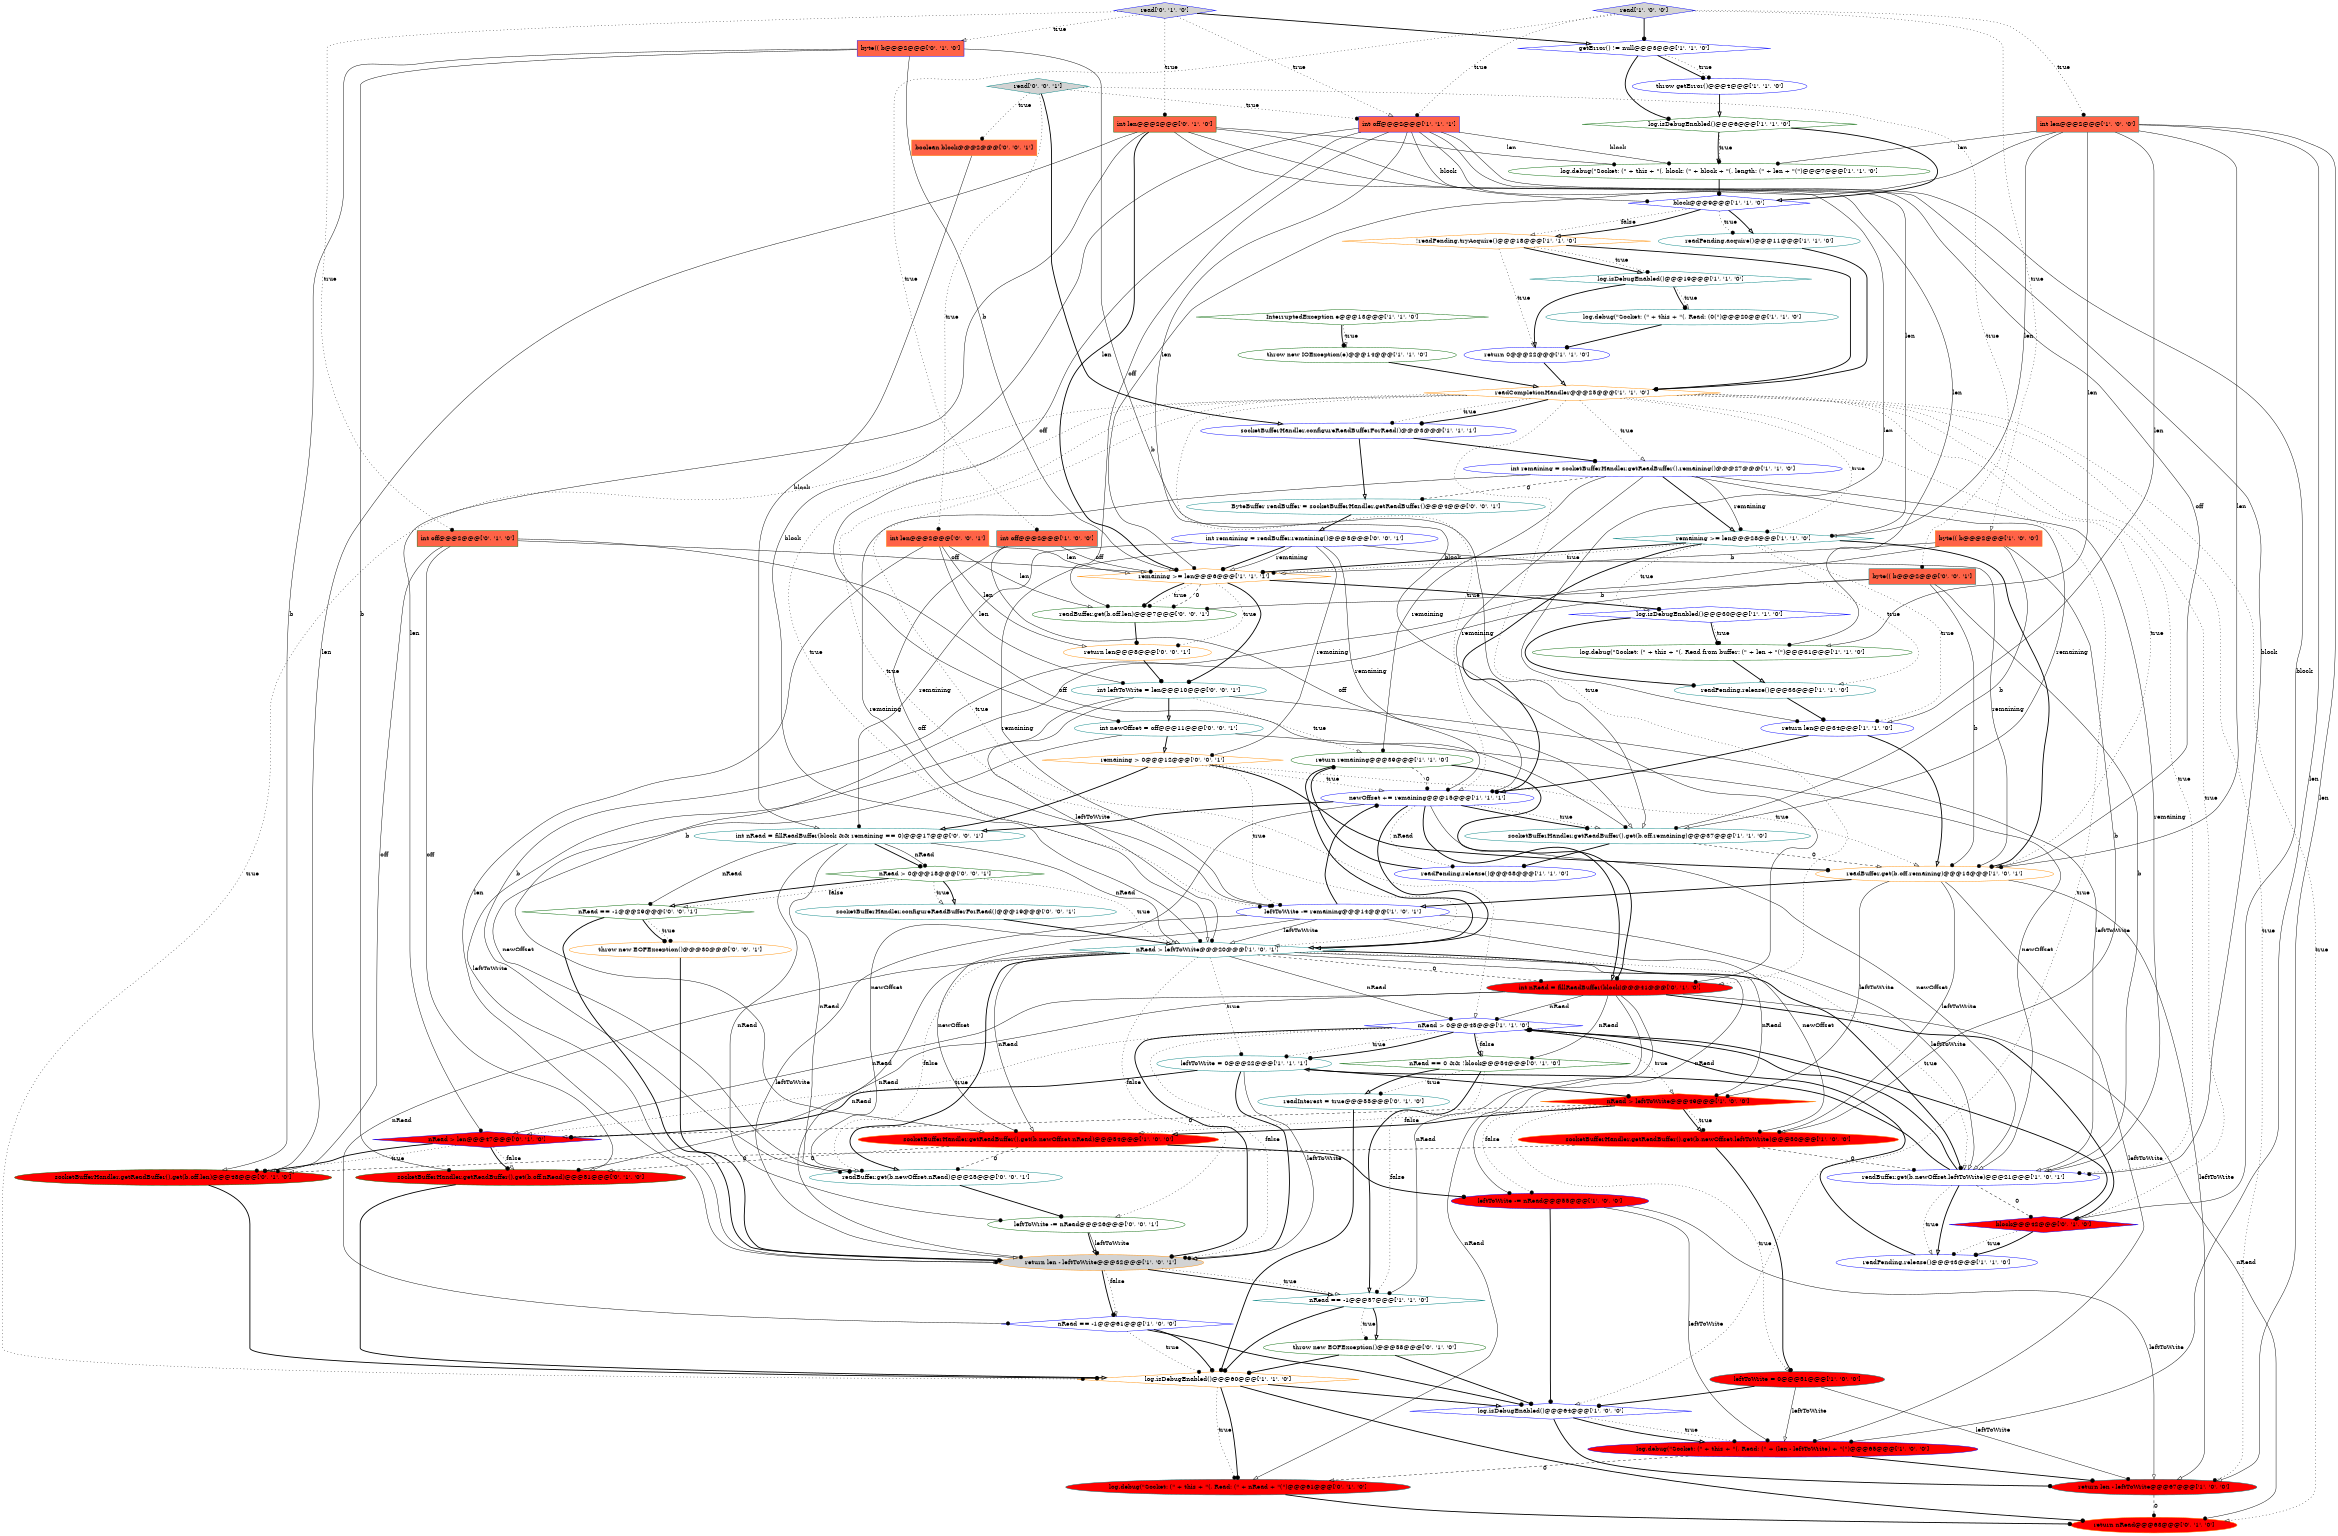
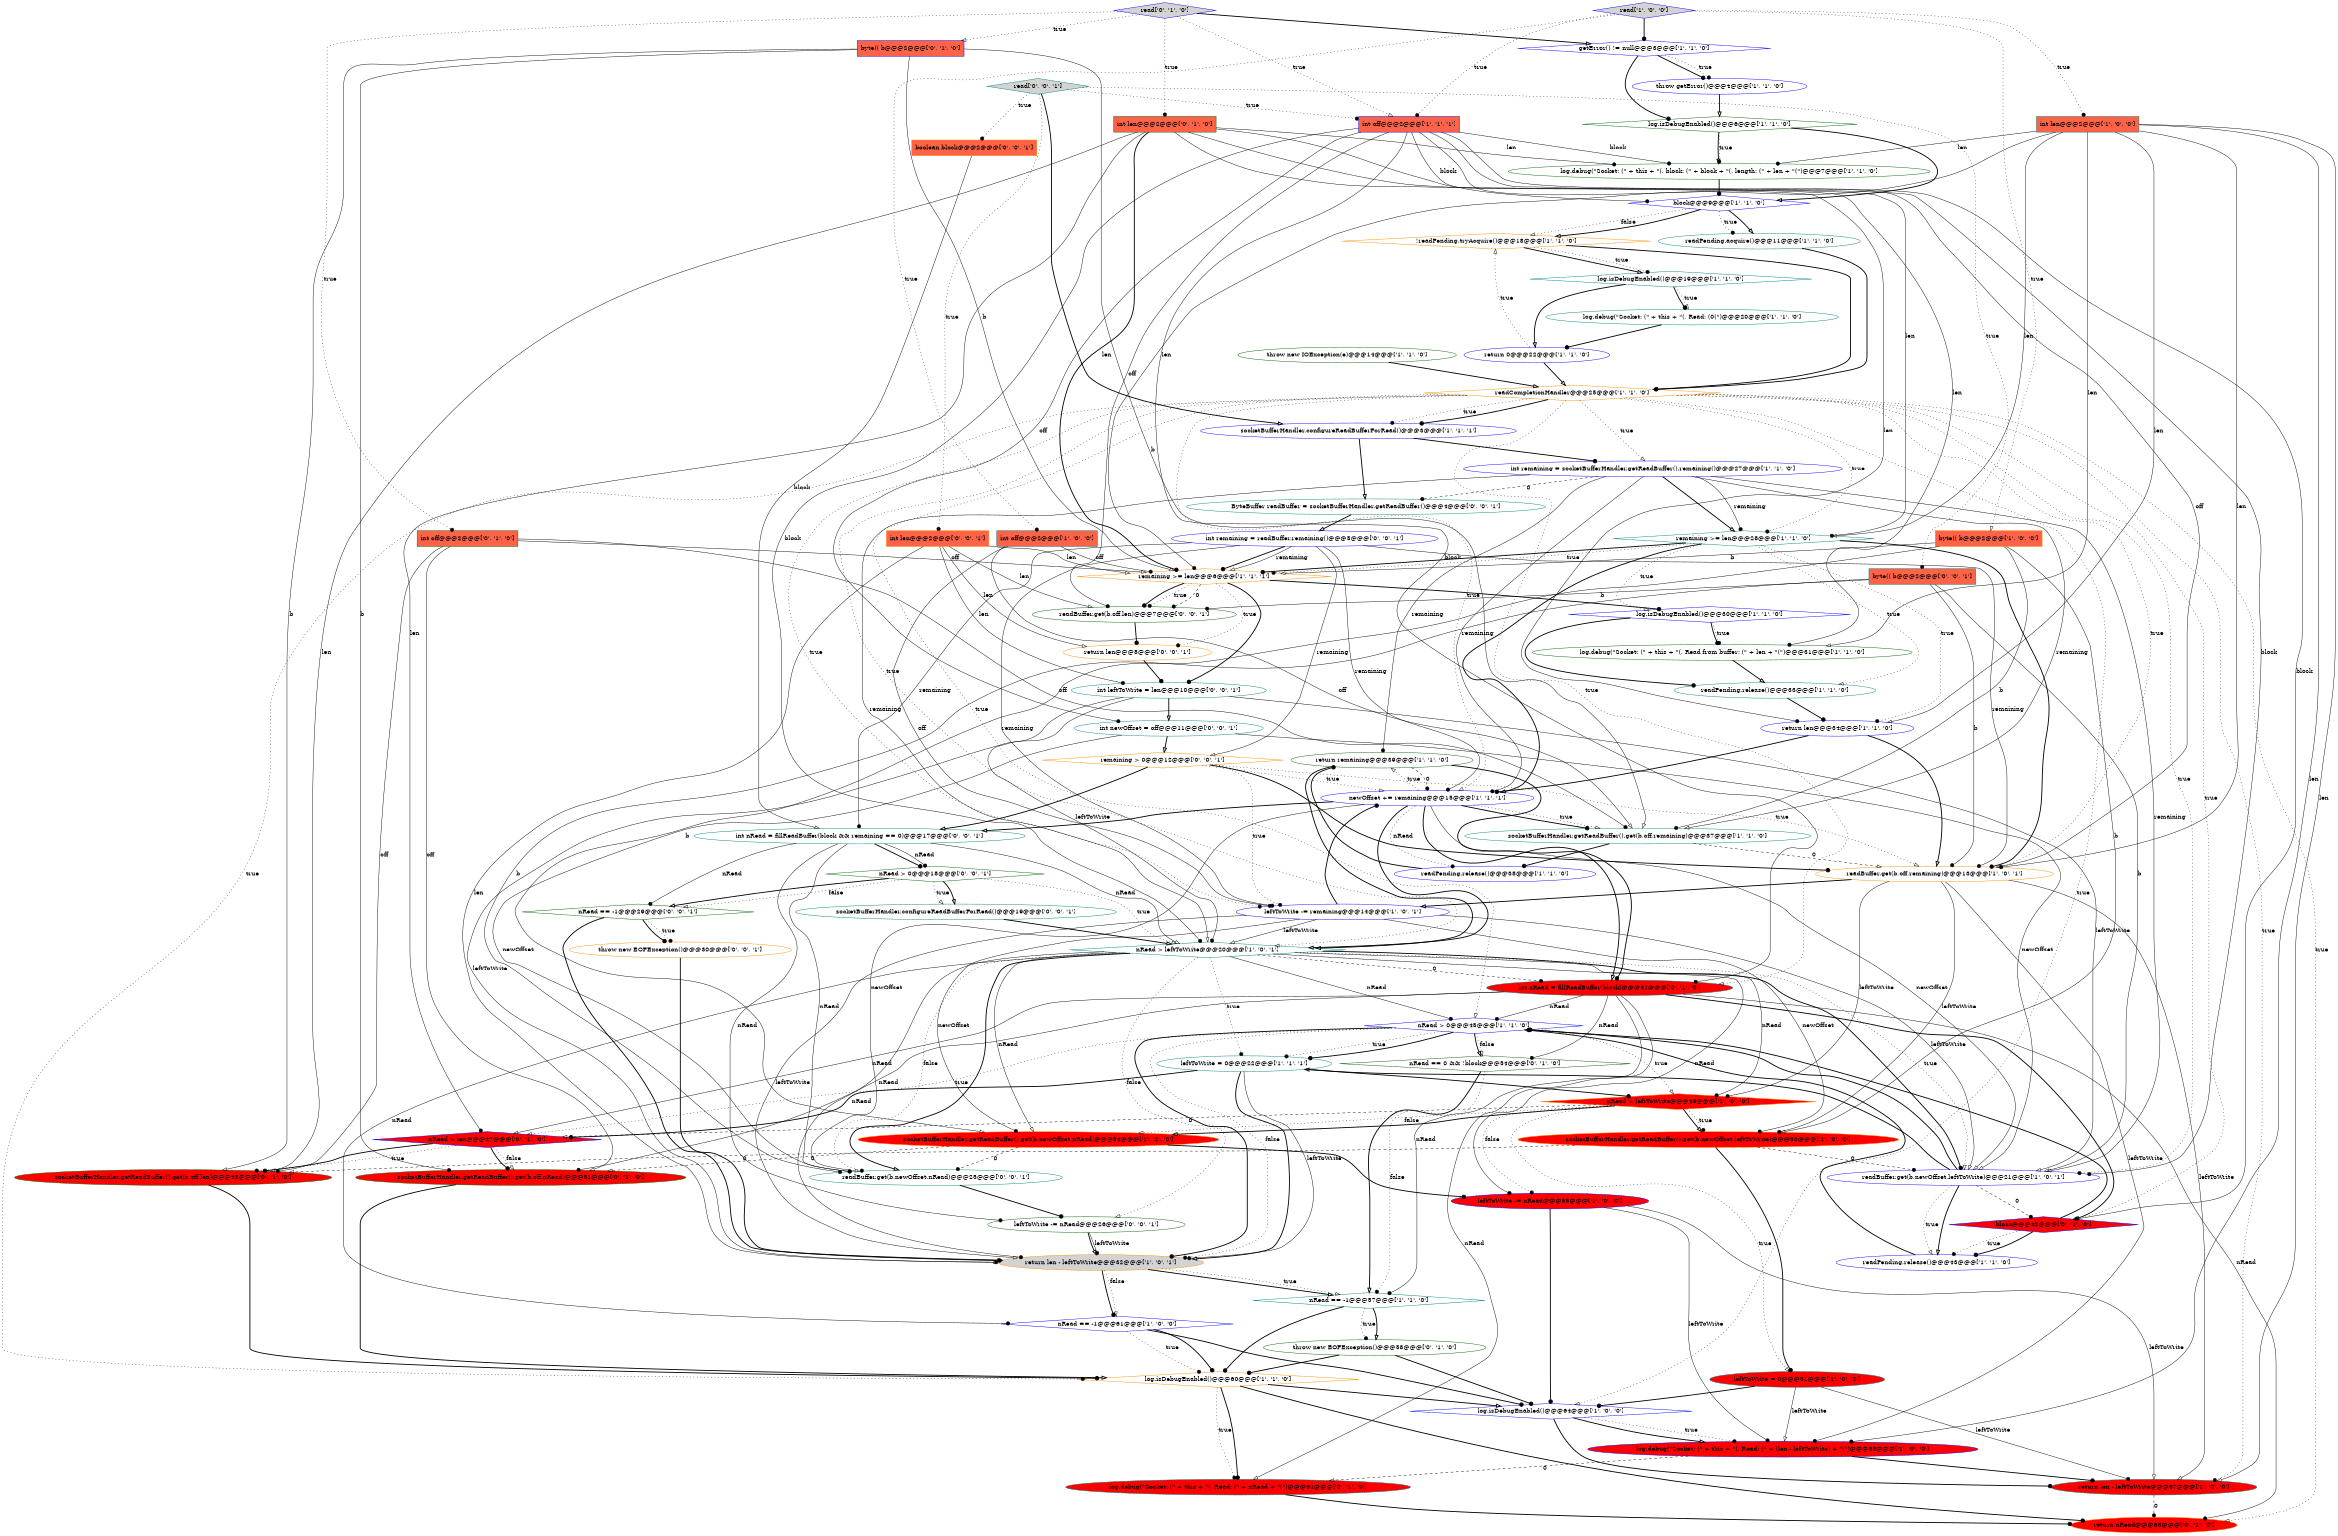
(1516, 296) -> (1501, 304)
(1342, 317) -> none
(1308, 670) -> (1308, 670)
(1288, 727) -> (1404, 778)
(1354, 1102) -> none
